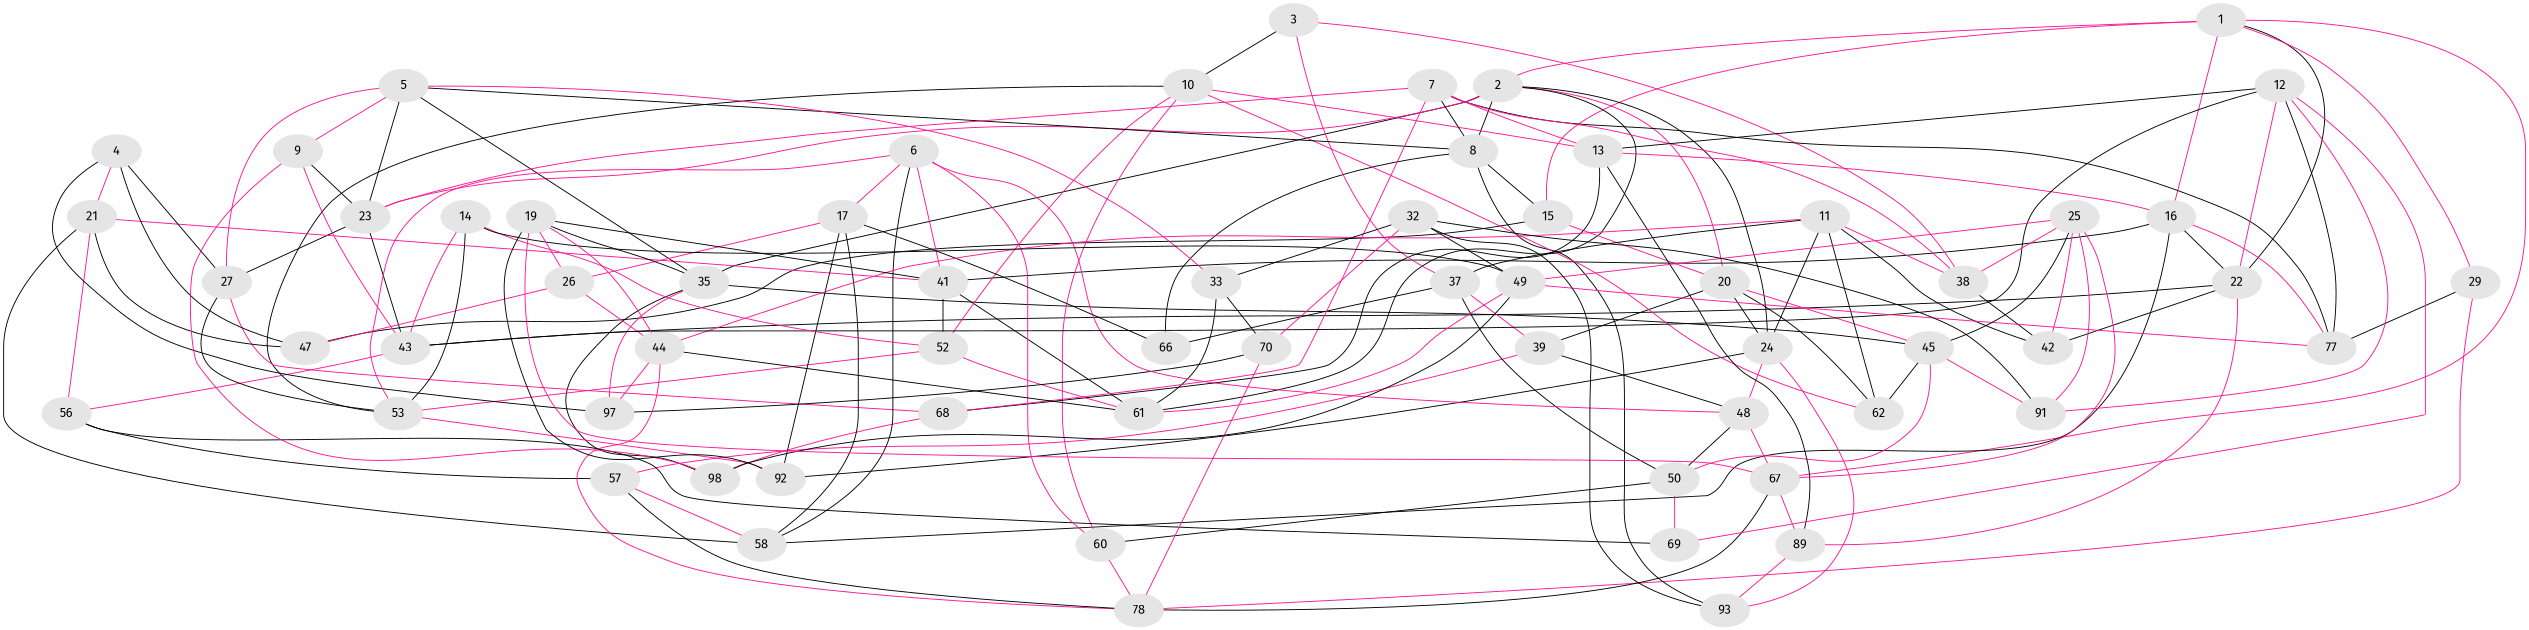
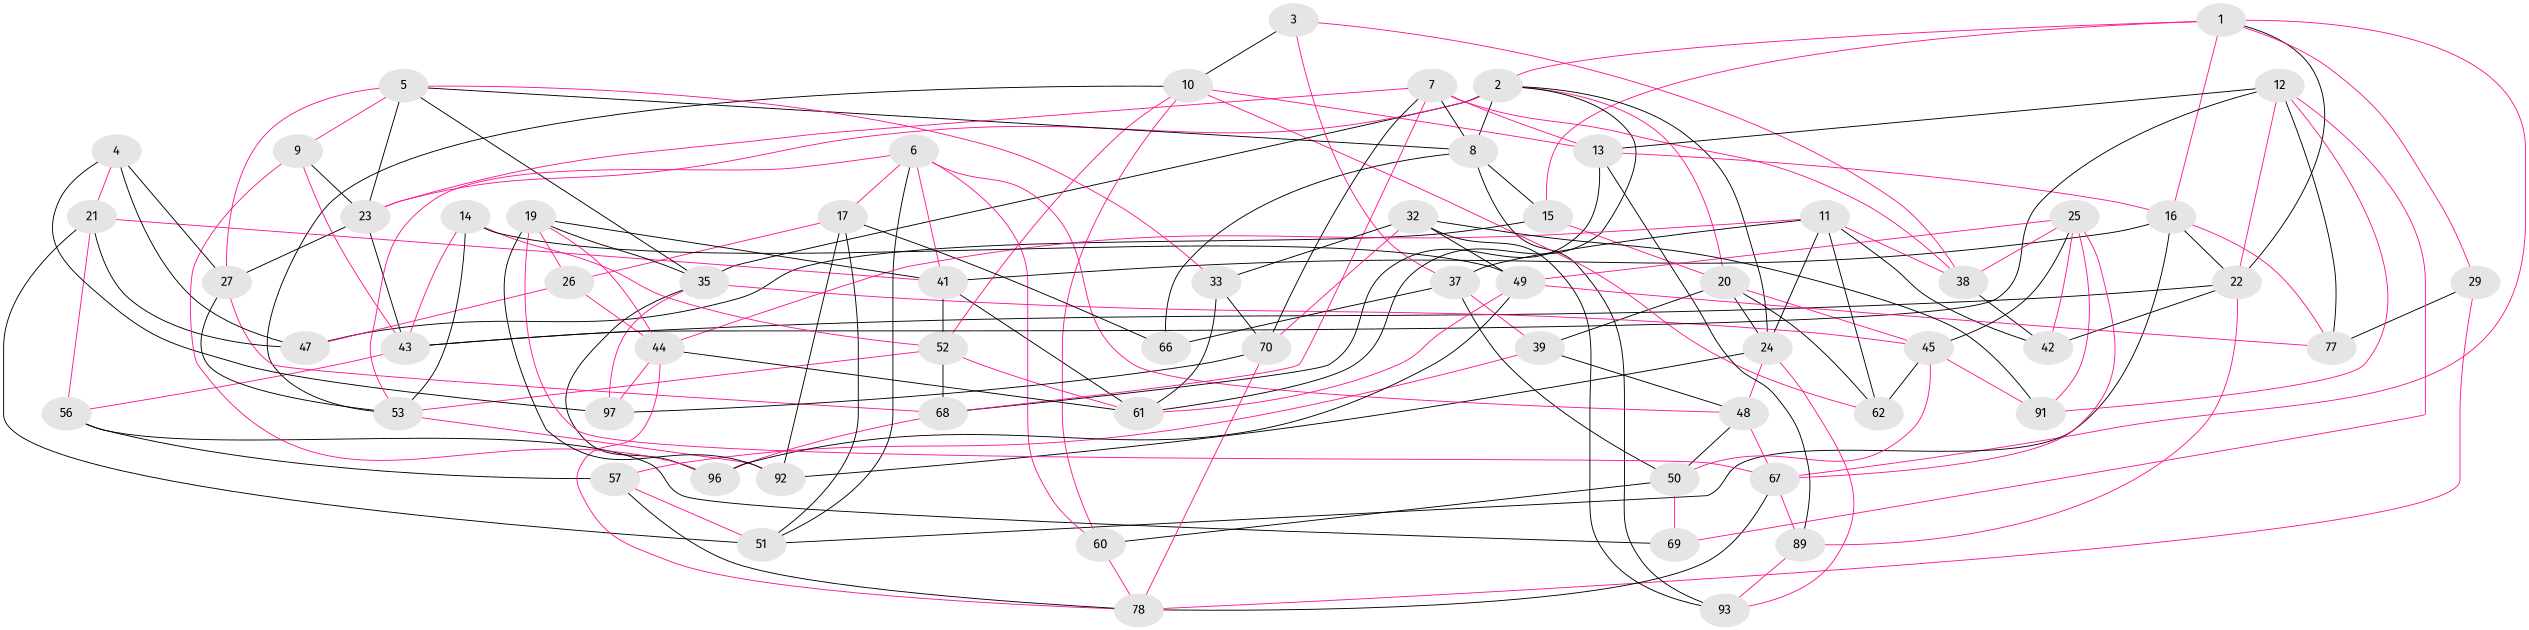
(1923, 147) -> (1336, 210)
(1229, 310) -> (1229, 310)
none -> (943, 381)
(715, 479) -> (715, 479)
(762, 545) -> (762, 545)
